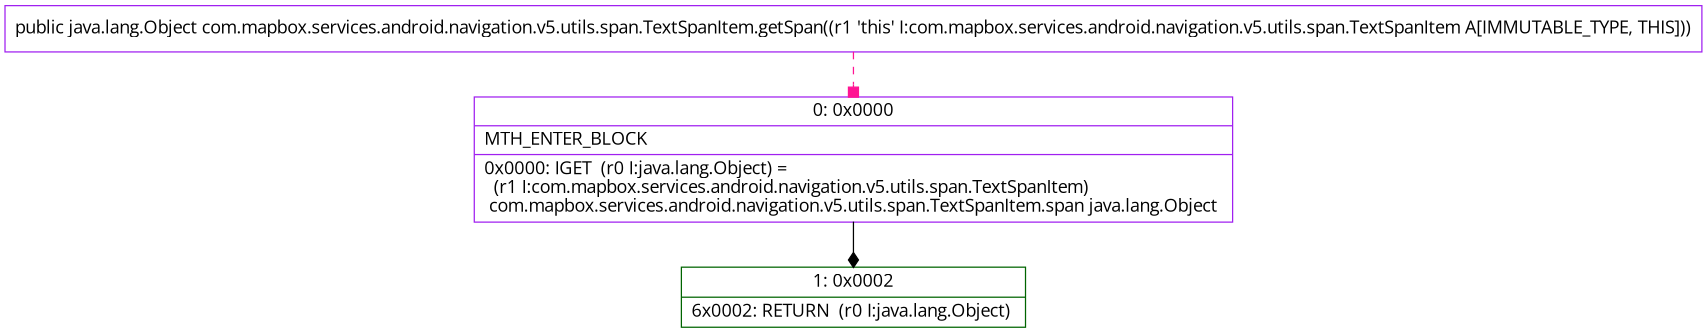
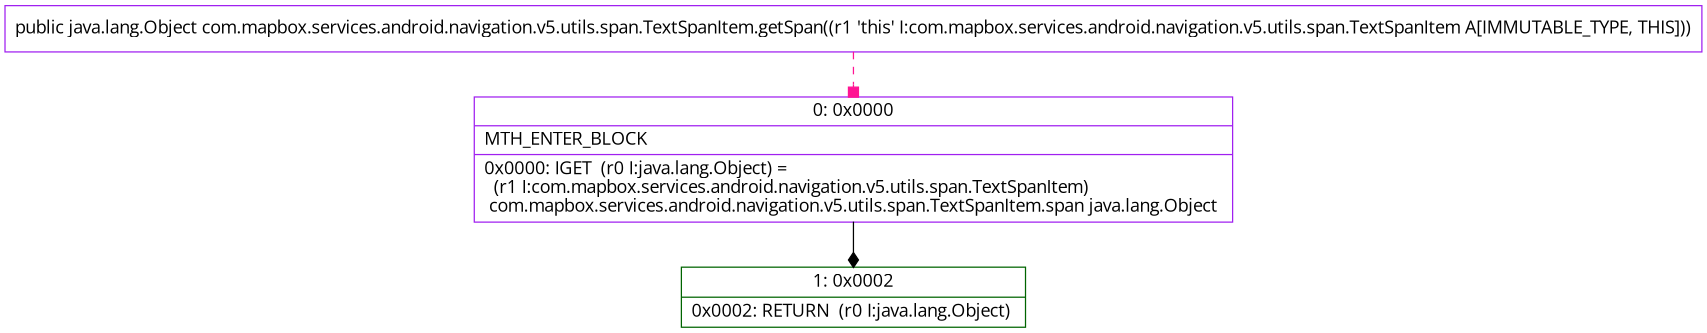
(853, 312) -> (853, 312)
